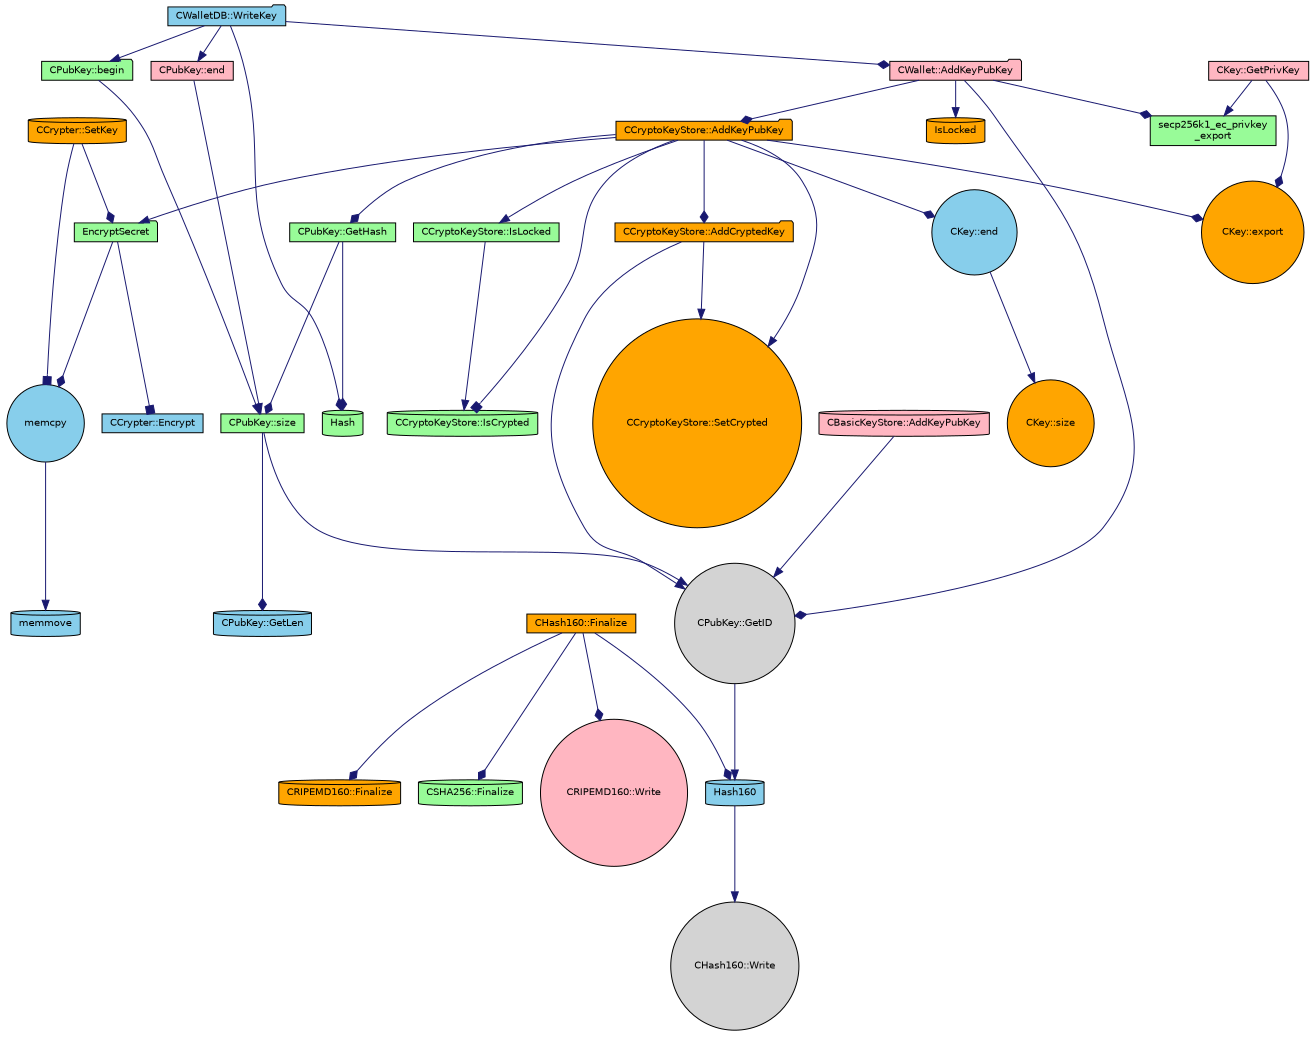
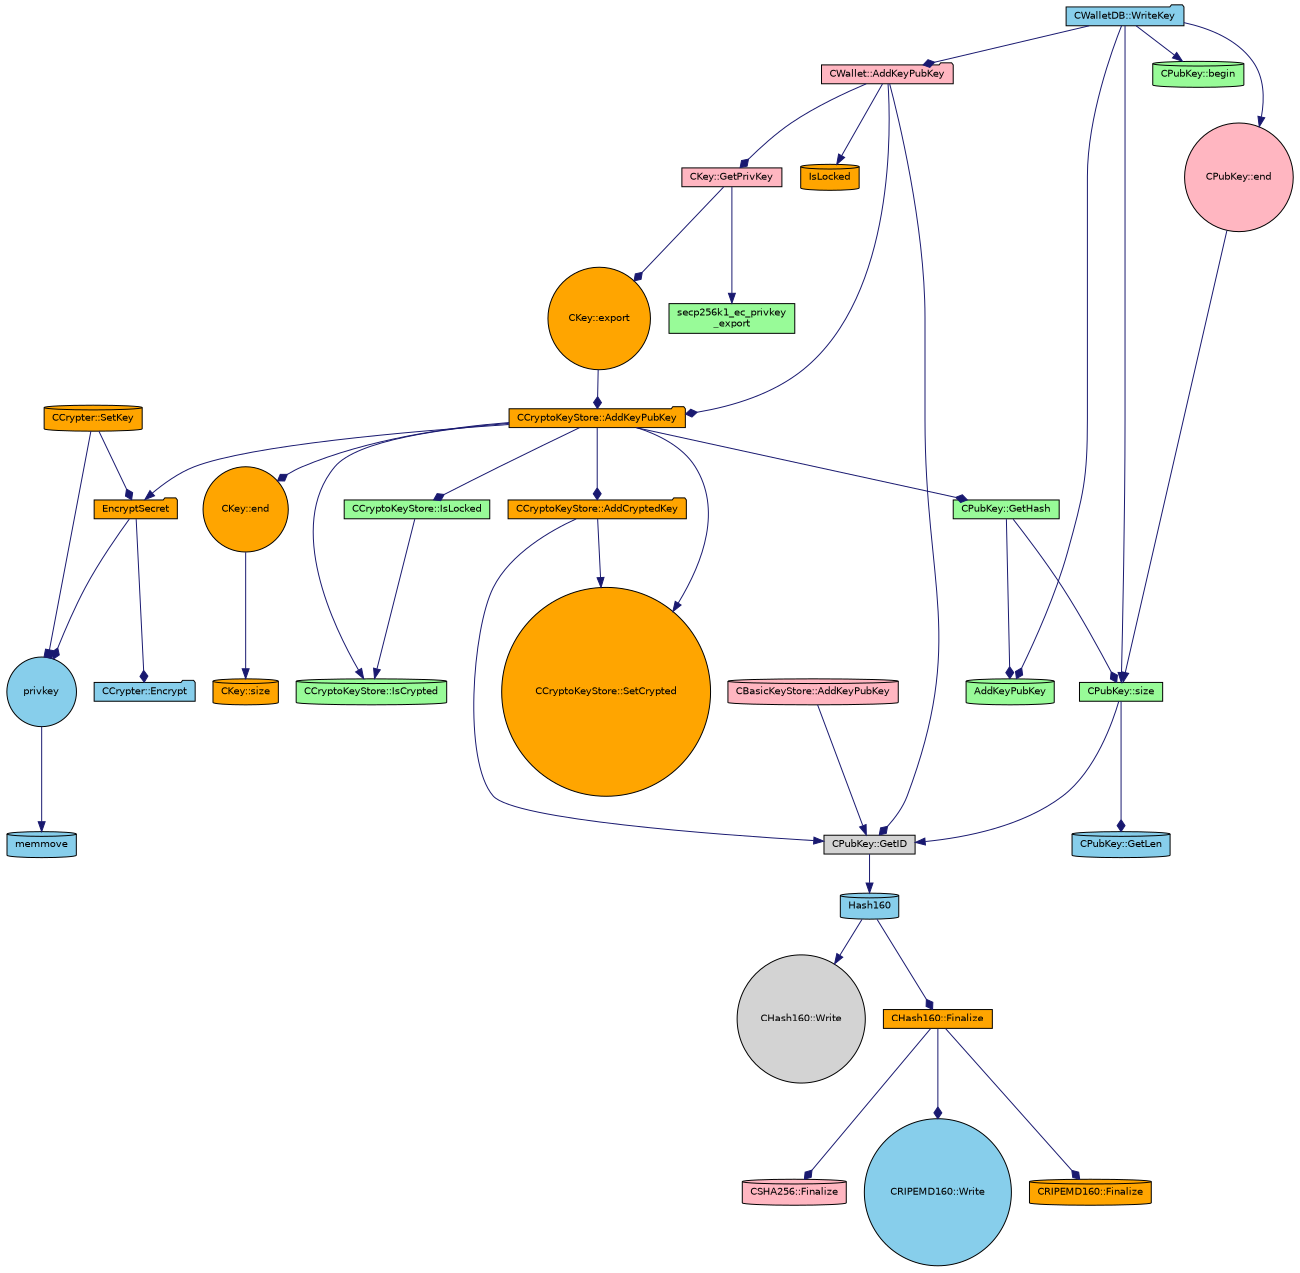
(87, 71) -> (1198, 74)
(192, 71) -> (1239, 177)
(1066, 97) -> (803, 115)
(591, 173) -> (512, 461)
(980, 173) -> (598, 383)
(116, 232) -> (136, 509)
(974, 232) -> (246, 509)
(189, 235) -> (1125, 349)
(577, 264) -> (326, 482)
(133, 323) -> (140, 595)
(46, 423) -> (42, 692)
(153, 423) -> (145, 692)
(343, 423) -> (1010, 692)
(1051, 423) -> (246, 692)
(735, 624) -> (870, 845)
(670, 692) -> (902, 959)
(470, 793) -> (794, 1192)
(614, 793) -> (938, 1192)
